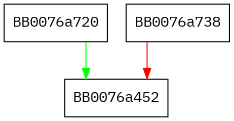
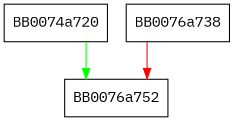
(56, 23) -> (56, 23)
(116, 98) -> (116, 98)
